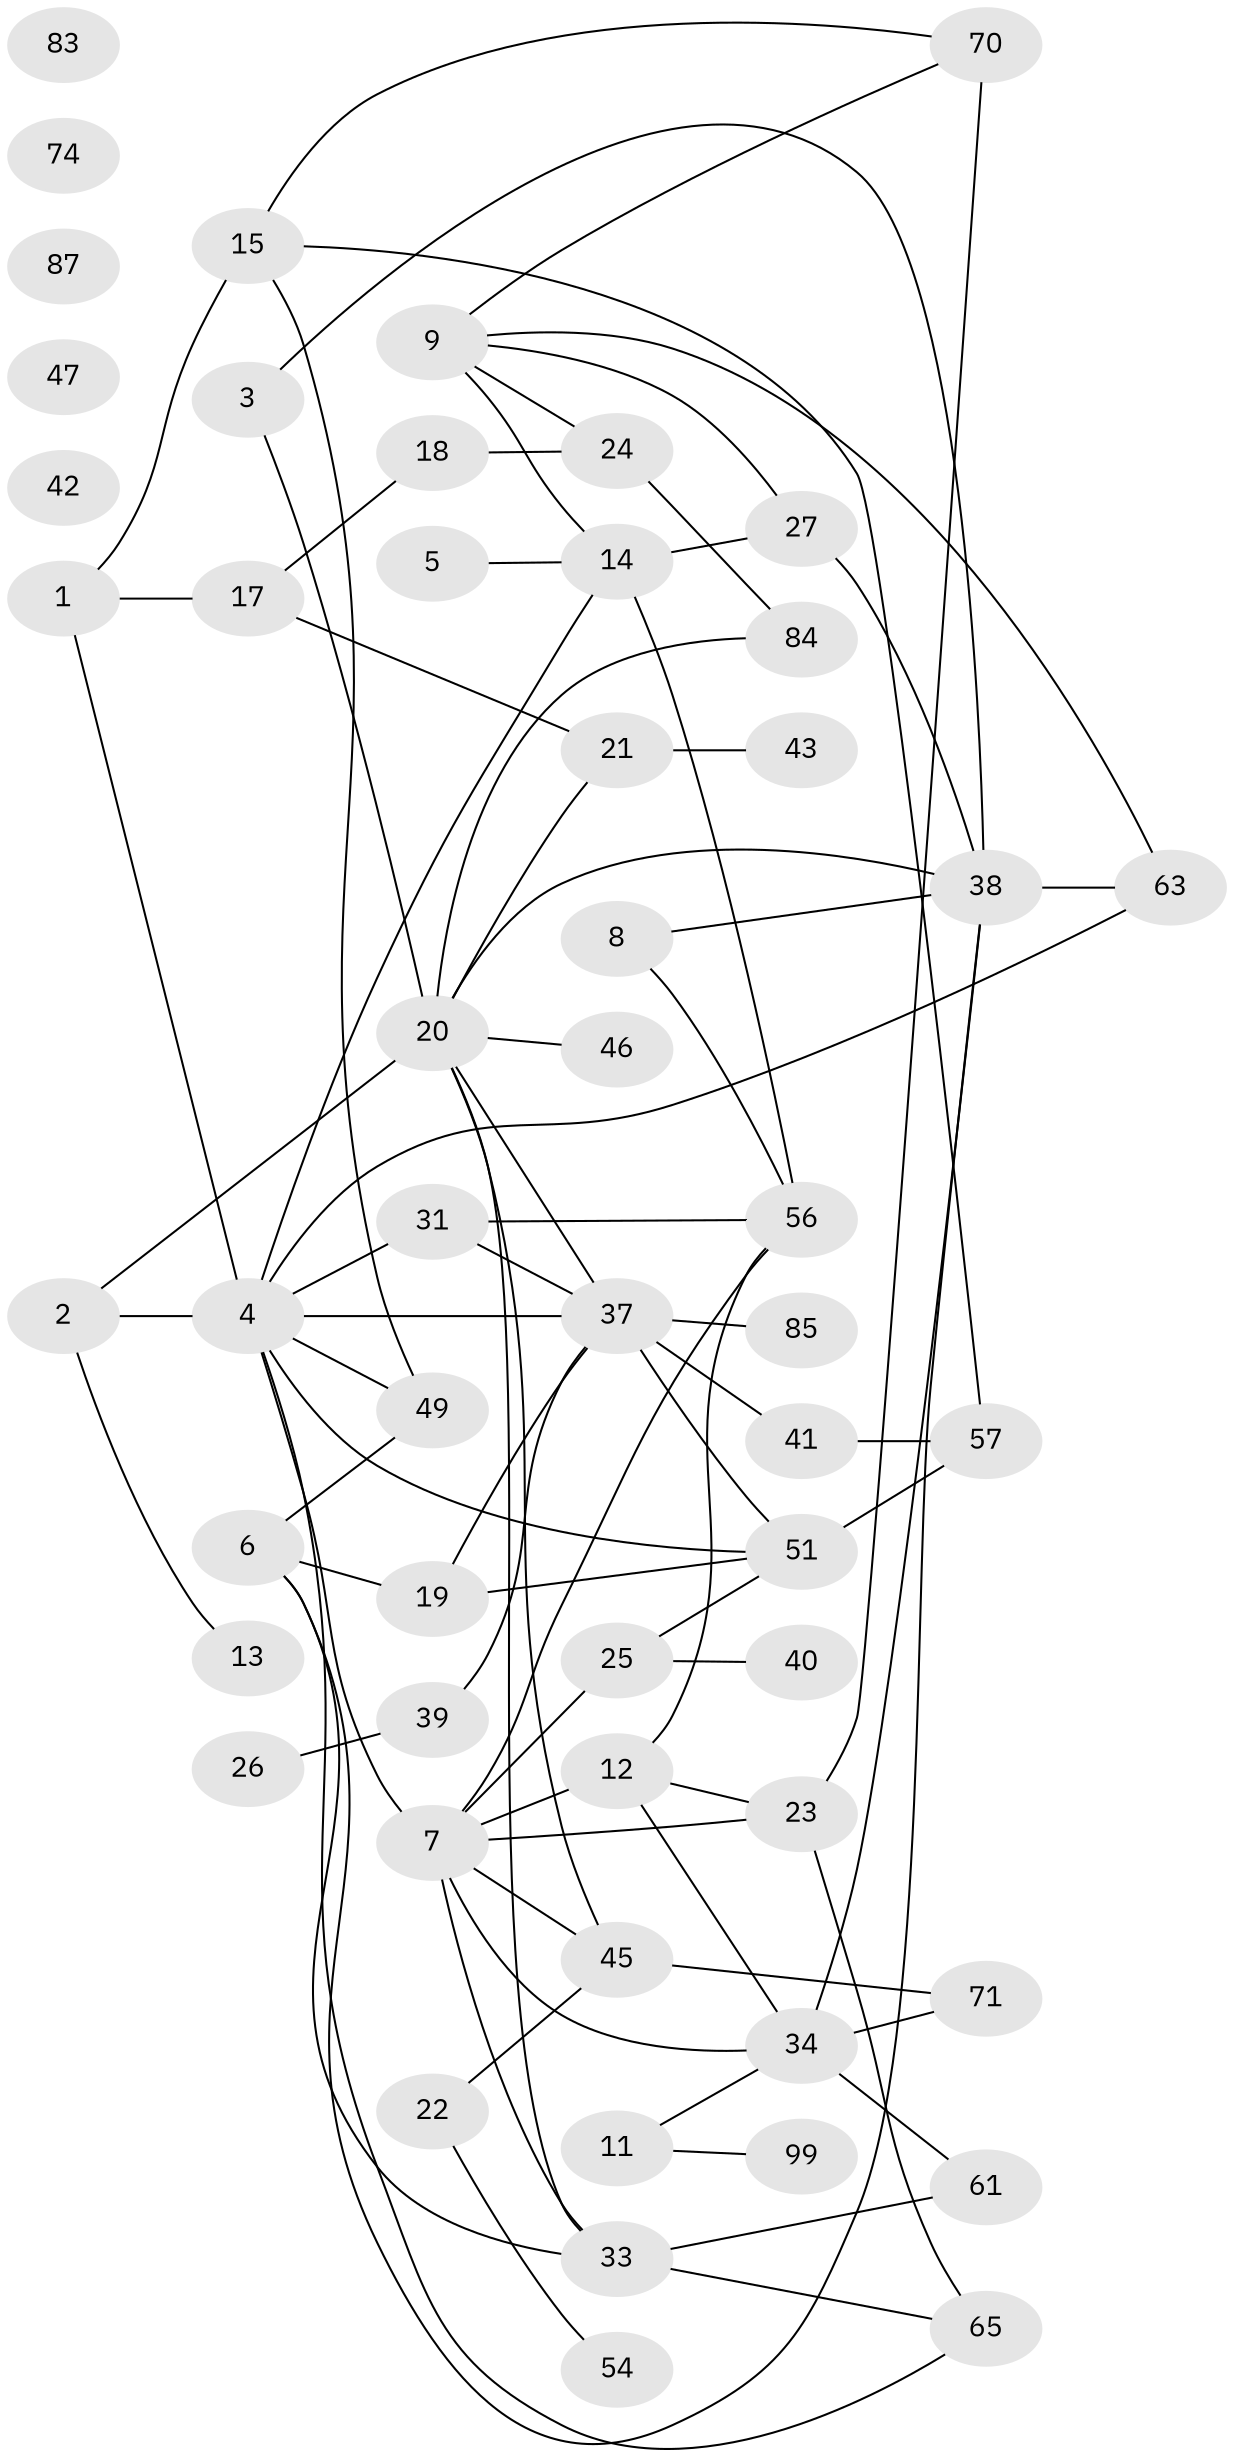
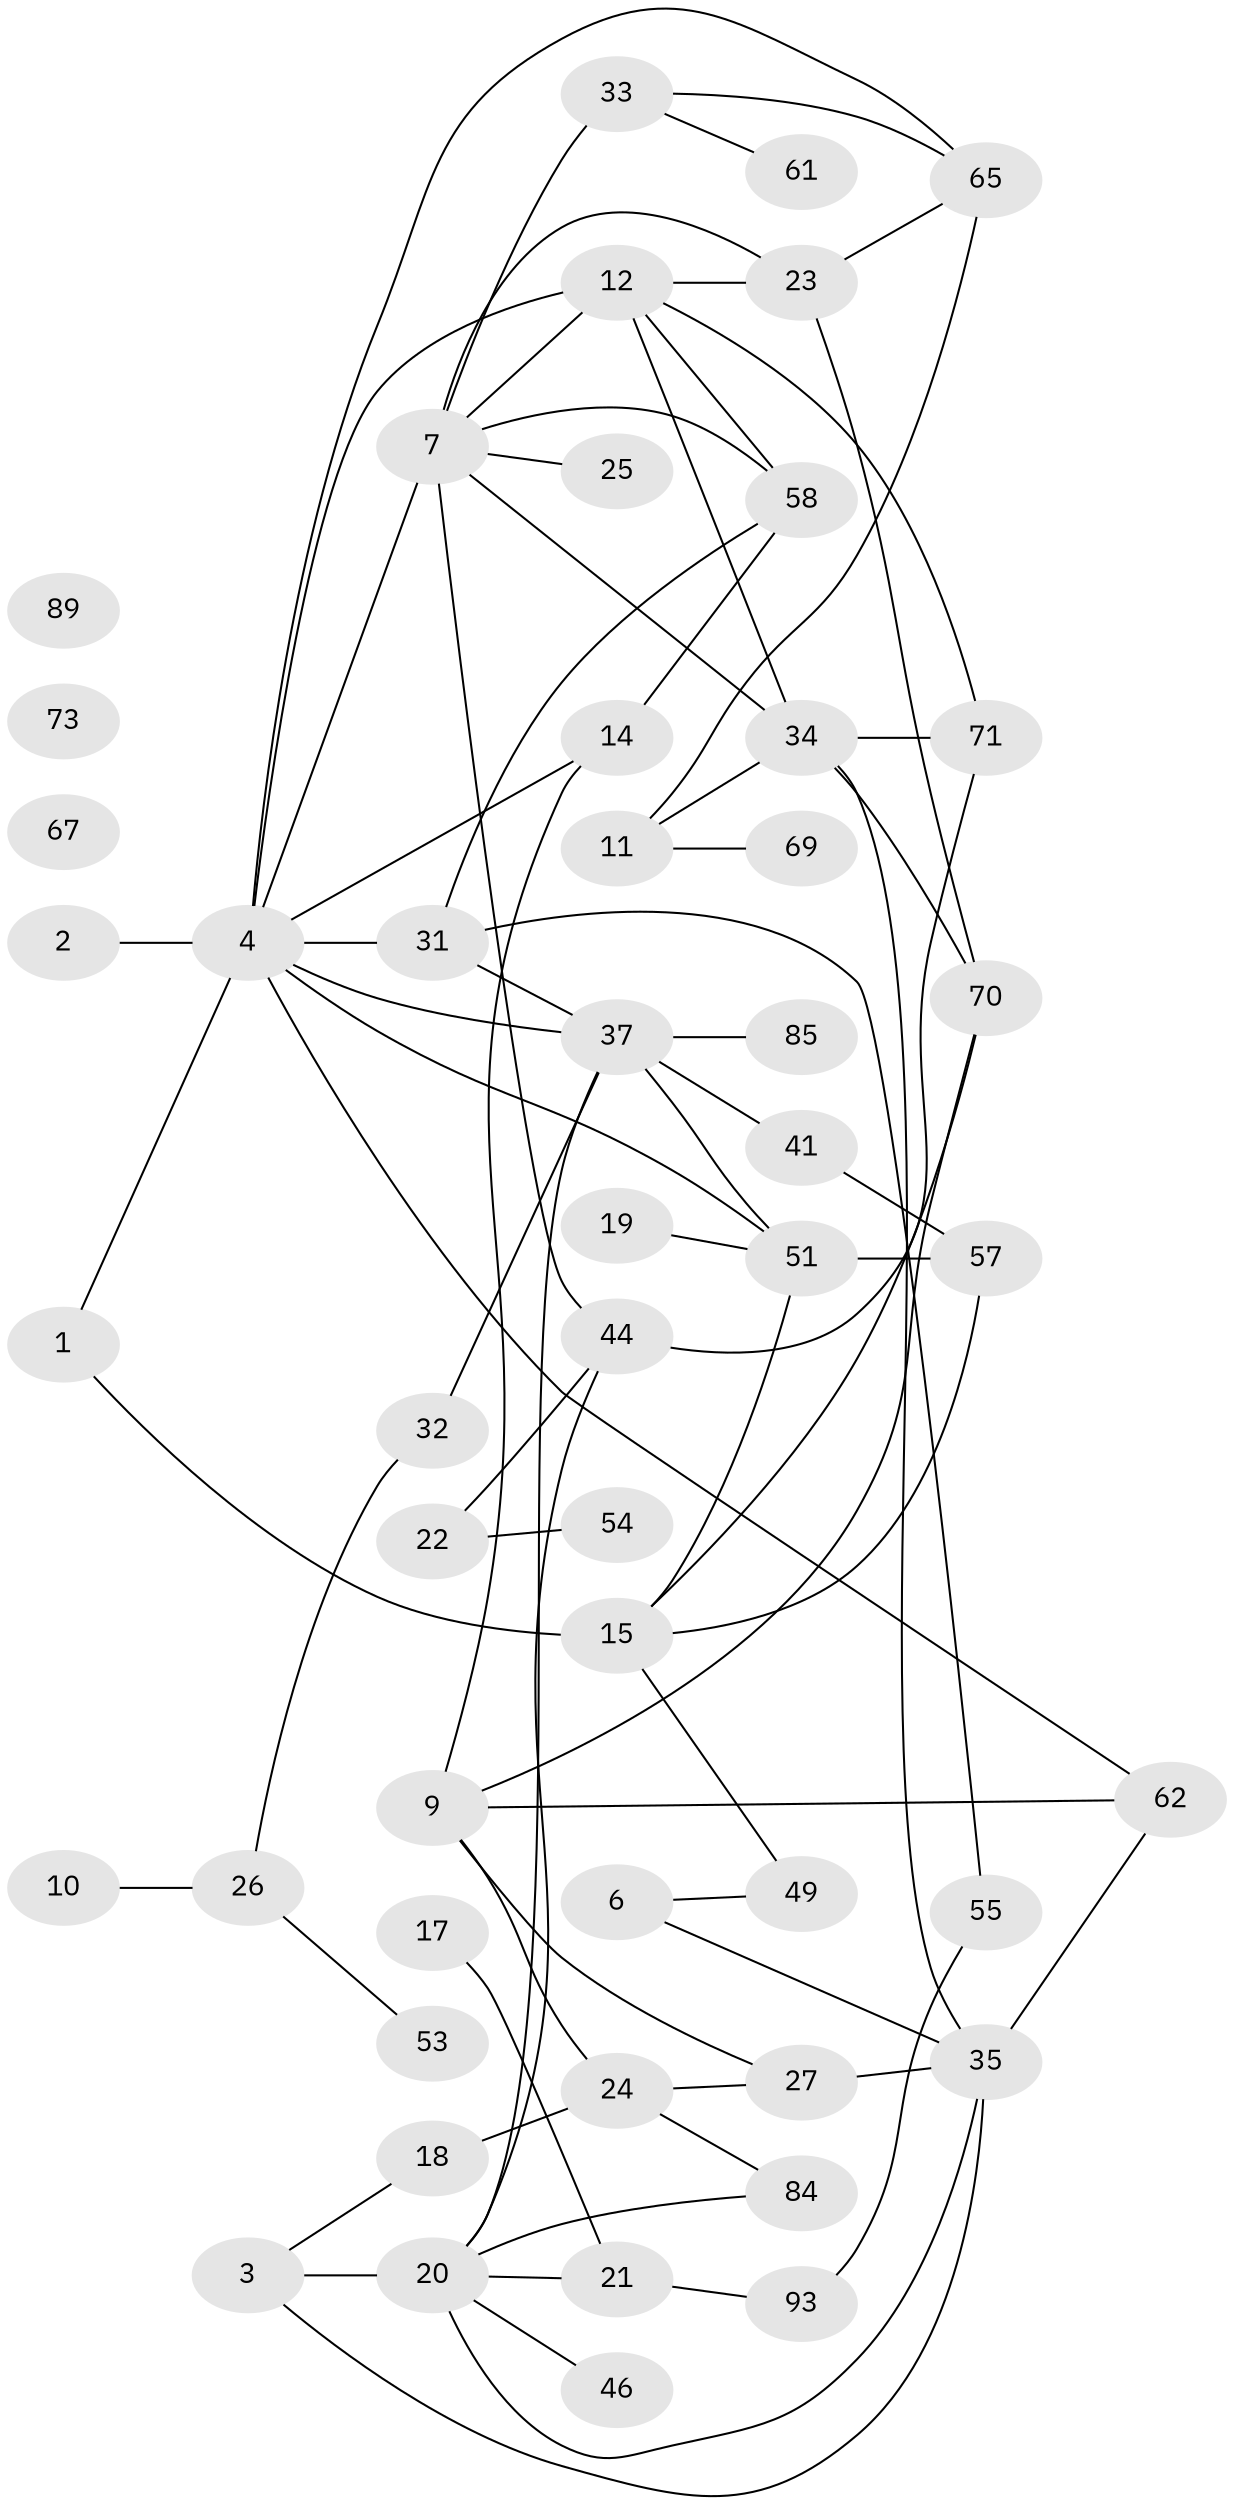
(64, 45) -> (64, 611)
(64, 156) -> (64, 721)
(64, 266) -> (64, 832)
(64, 377) -> none
none -> (877, 472)
(64, 488) -> none
(329, 535) -> (340, 2217)
none -> (863, 545)
(694, 548) -> (710, 2087)
(433, 564) -> none
(156, 599) -> none
(802, 750) -> (802, 2304)
(986, 888) -> (986, 2062)
(1171, 888) -> (1171, 1800)
(617, 939) -> none
(248, 1175) -> none
(802, 1220) -> (802, 500)
(340, 1363) -> (354, 432)
(496, 1486) -> none
(340, 1573) -> none
(722, 1599) -> (735, 1458)
(509, 1651) -> none
(248, 1659) -> none
(802, 1663) -> none
(433, 1720) -> (433, 1431)
none -> (64, 1888)
none -> (986, 1912)
(617, 1960) -> (617, 1336)
(314, 1976) -> none
none -> (433, 2044)
(905, 2125) -> (905, 862)
(802, 2157) -> (802, 848)
